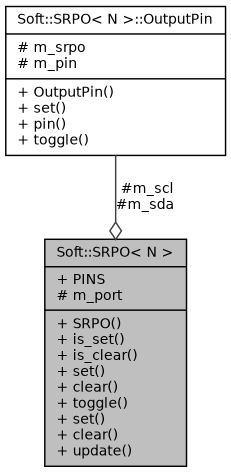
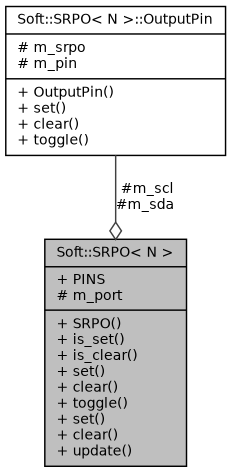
(42, 124) -> (48, 124)
